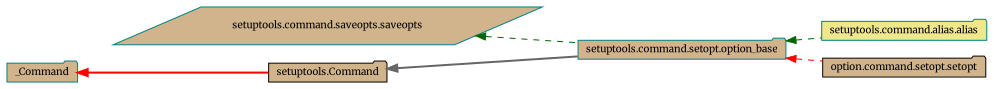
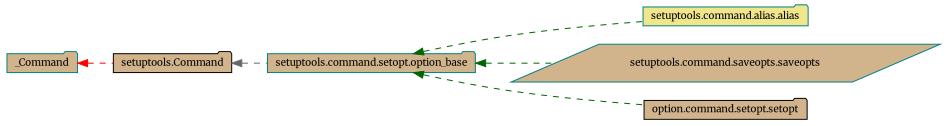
(532, 40) -> (520, 63)
(809, 60) -> (533, 94)
(488, 62) -> (255, 63)
(178, 73) -> (101, 63)
